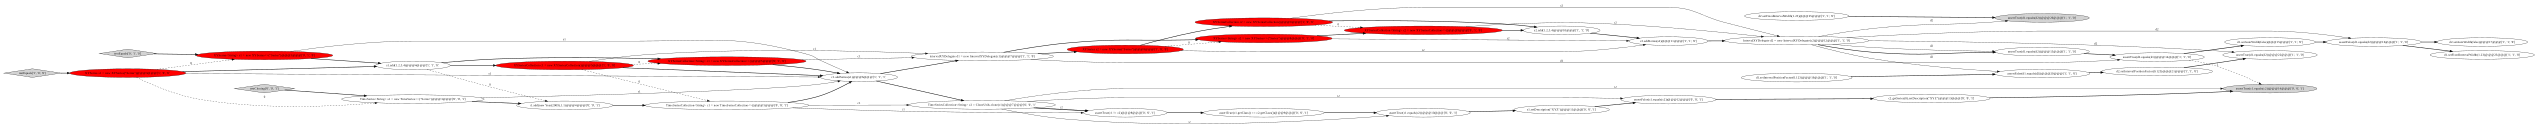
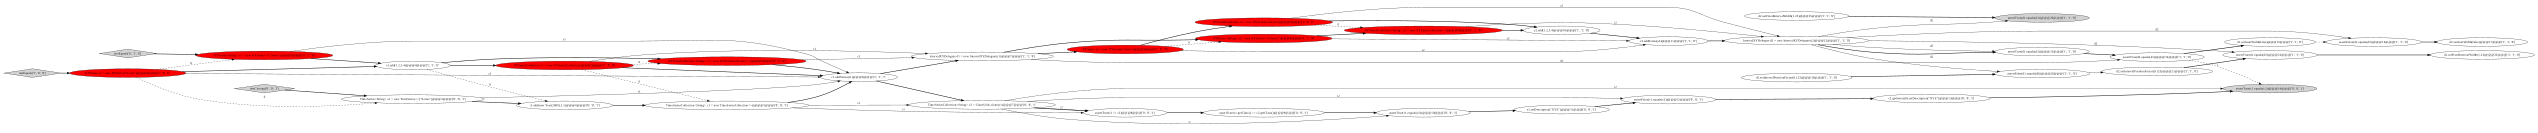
(2319, 42) -> (2319, 42)
(2426, 48) -> (2373, 55)
(2095, 73) -> (2095, 73)
